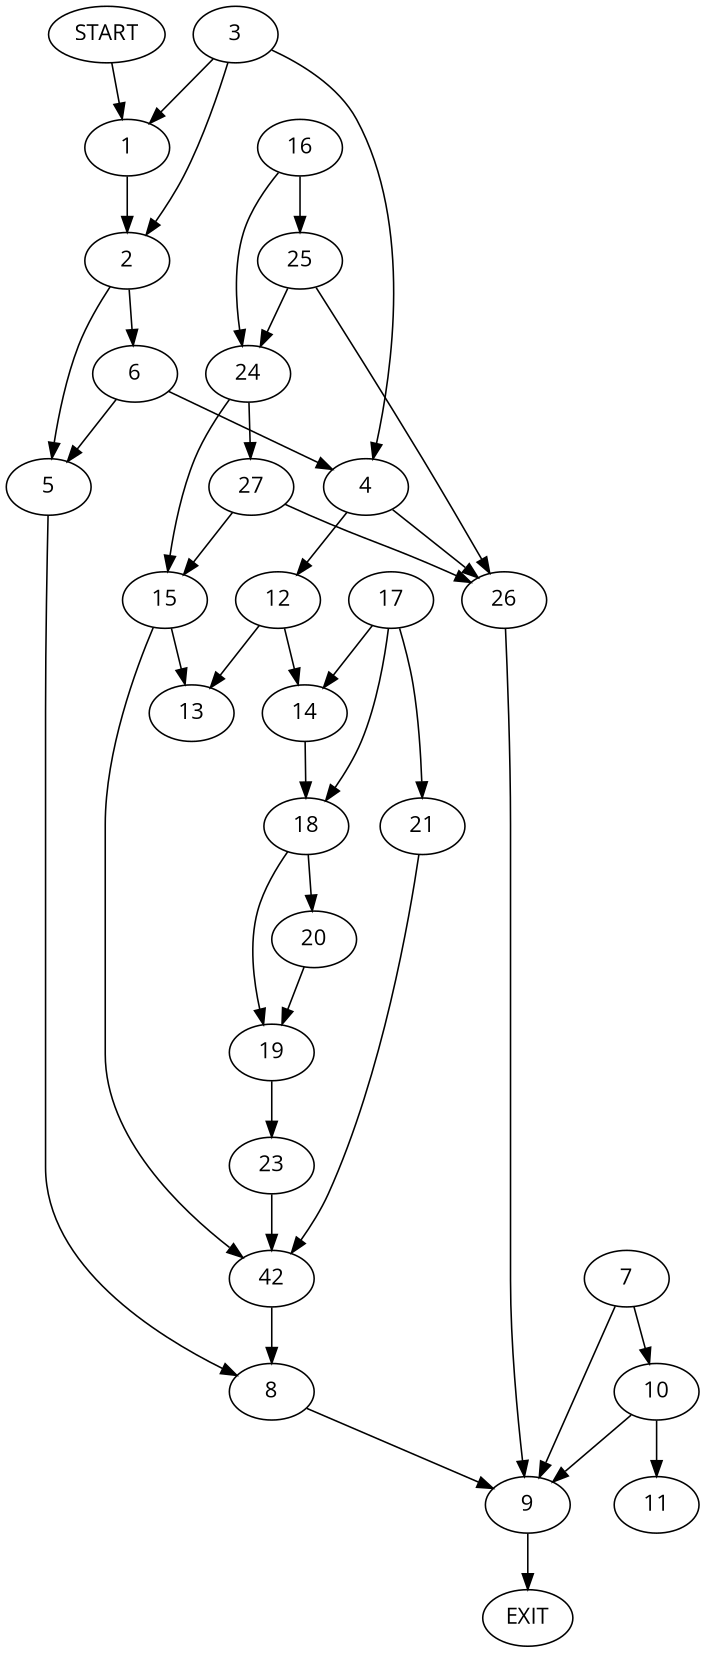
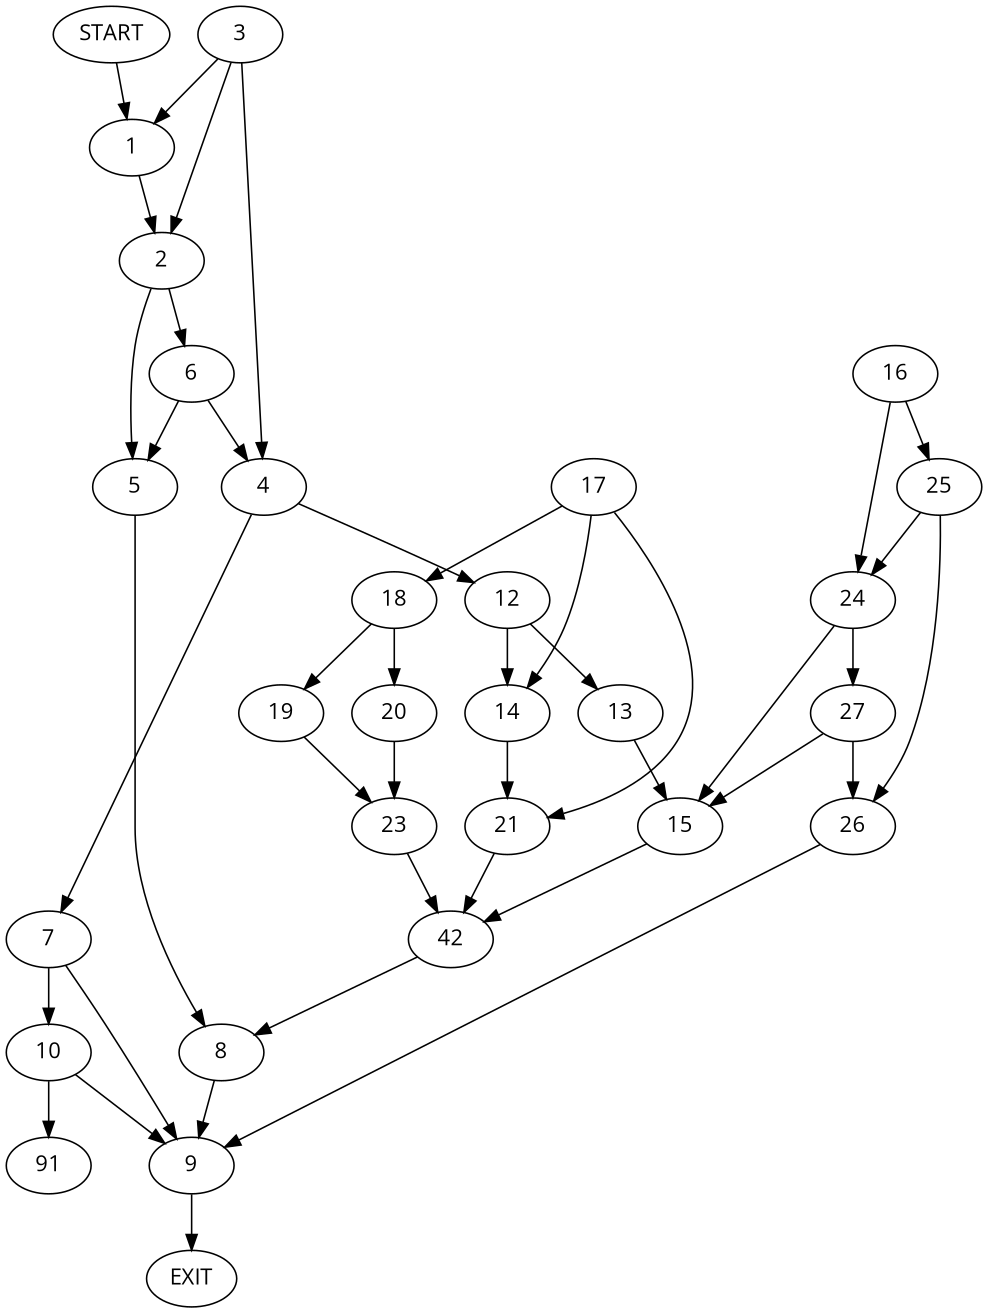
(429, 539) -> (160, 706)
(176, 649) -> (646, 762)
(305, 762) -> (507, 762)
(296, 988) -> (394, 762)
(657, 1505) -> (49, 1166)
